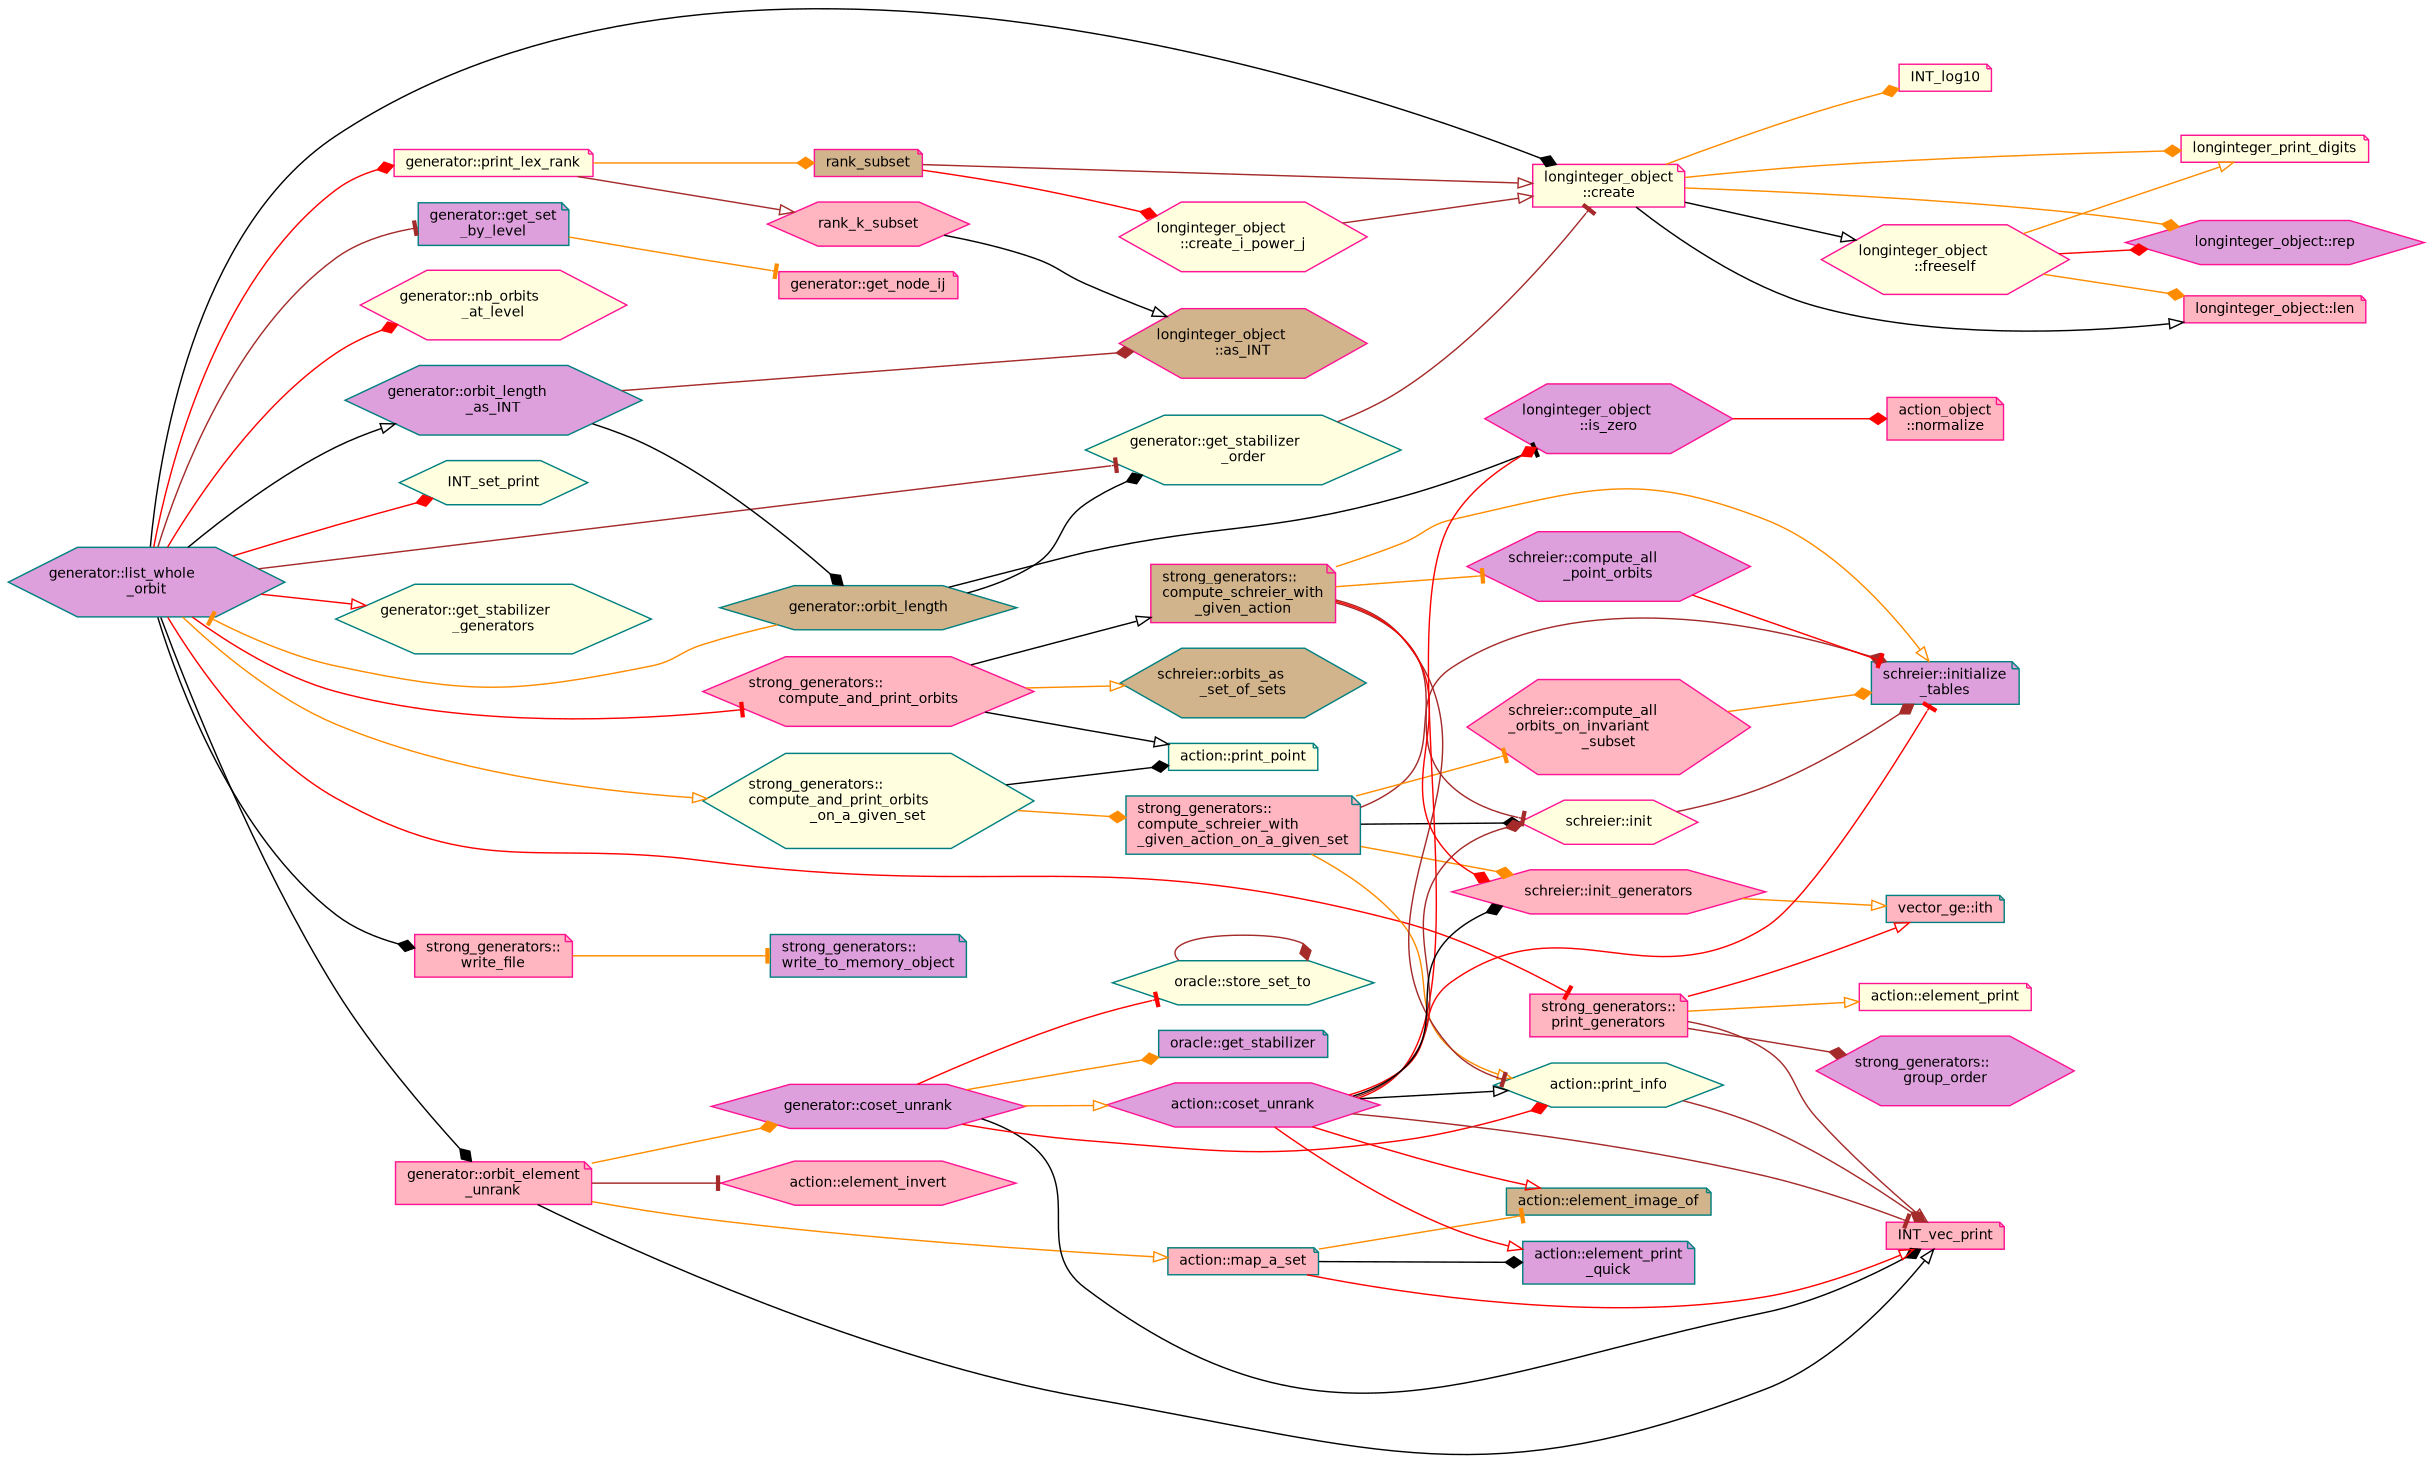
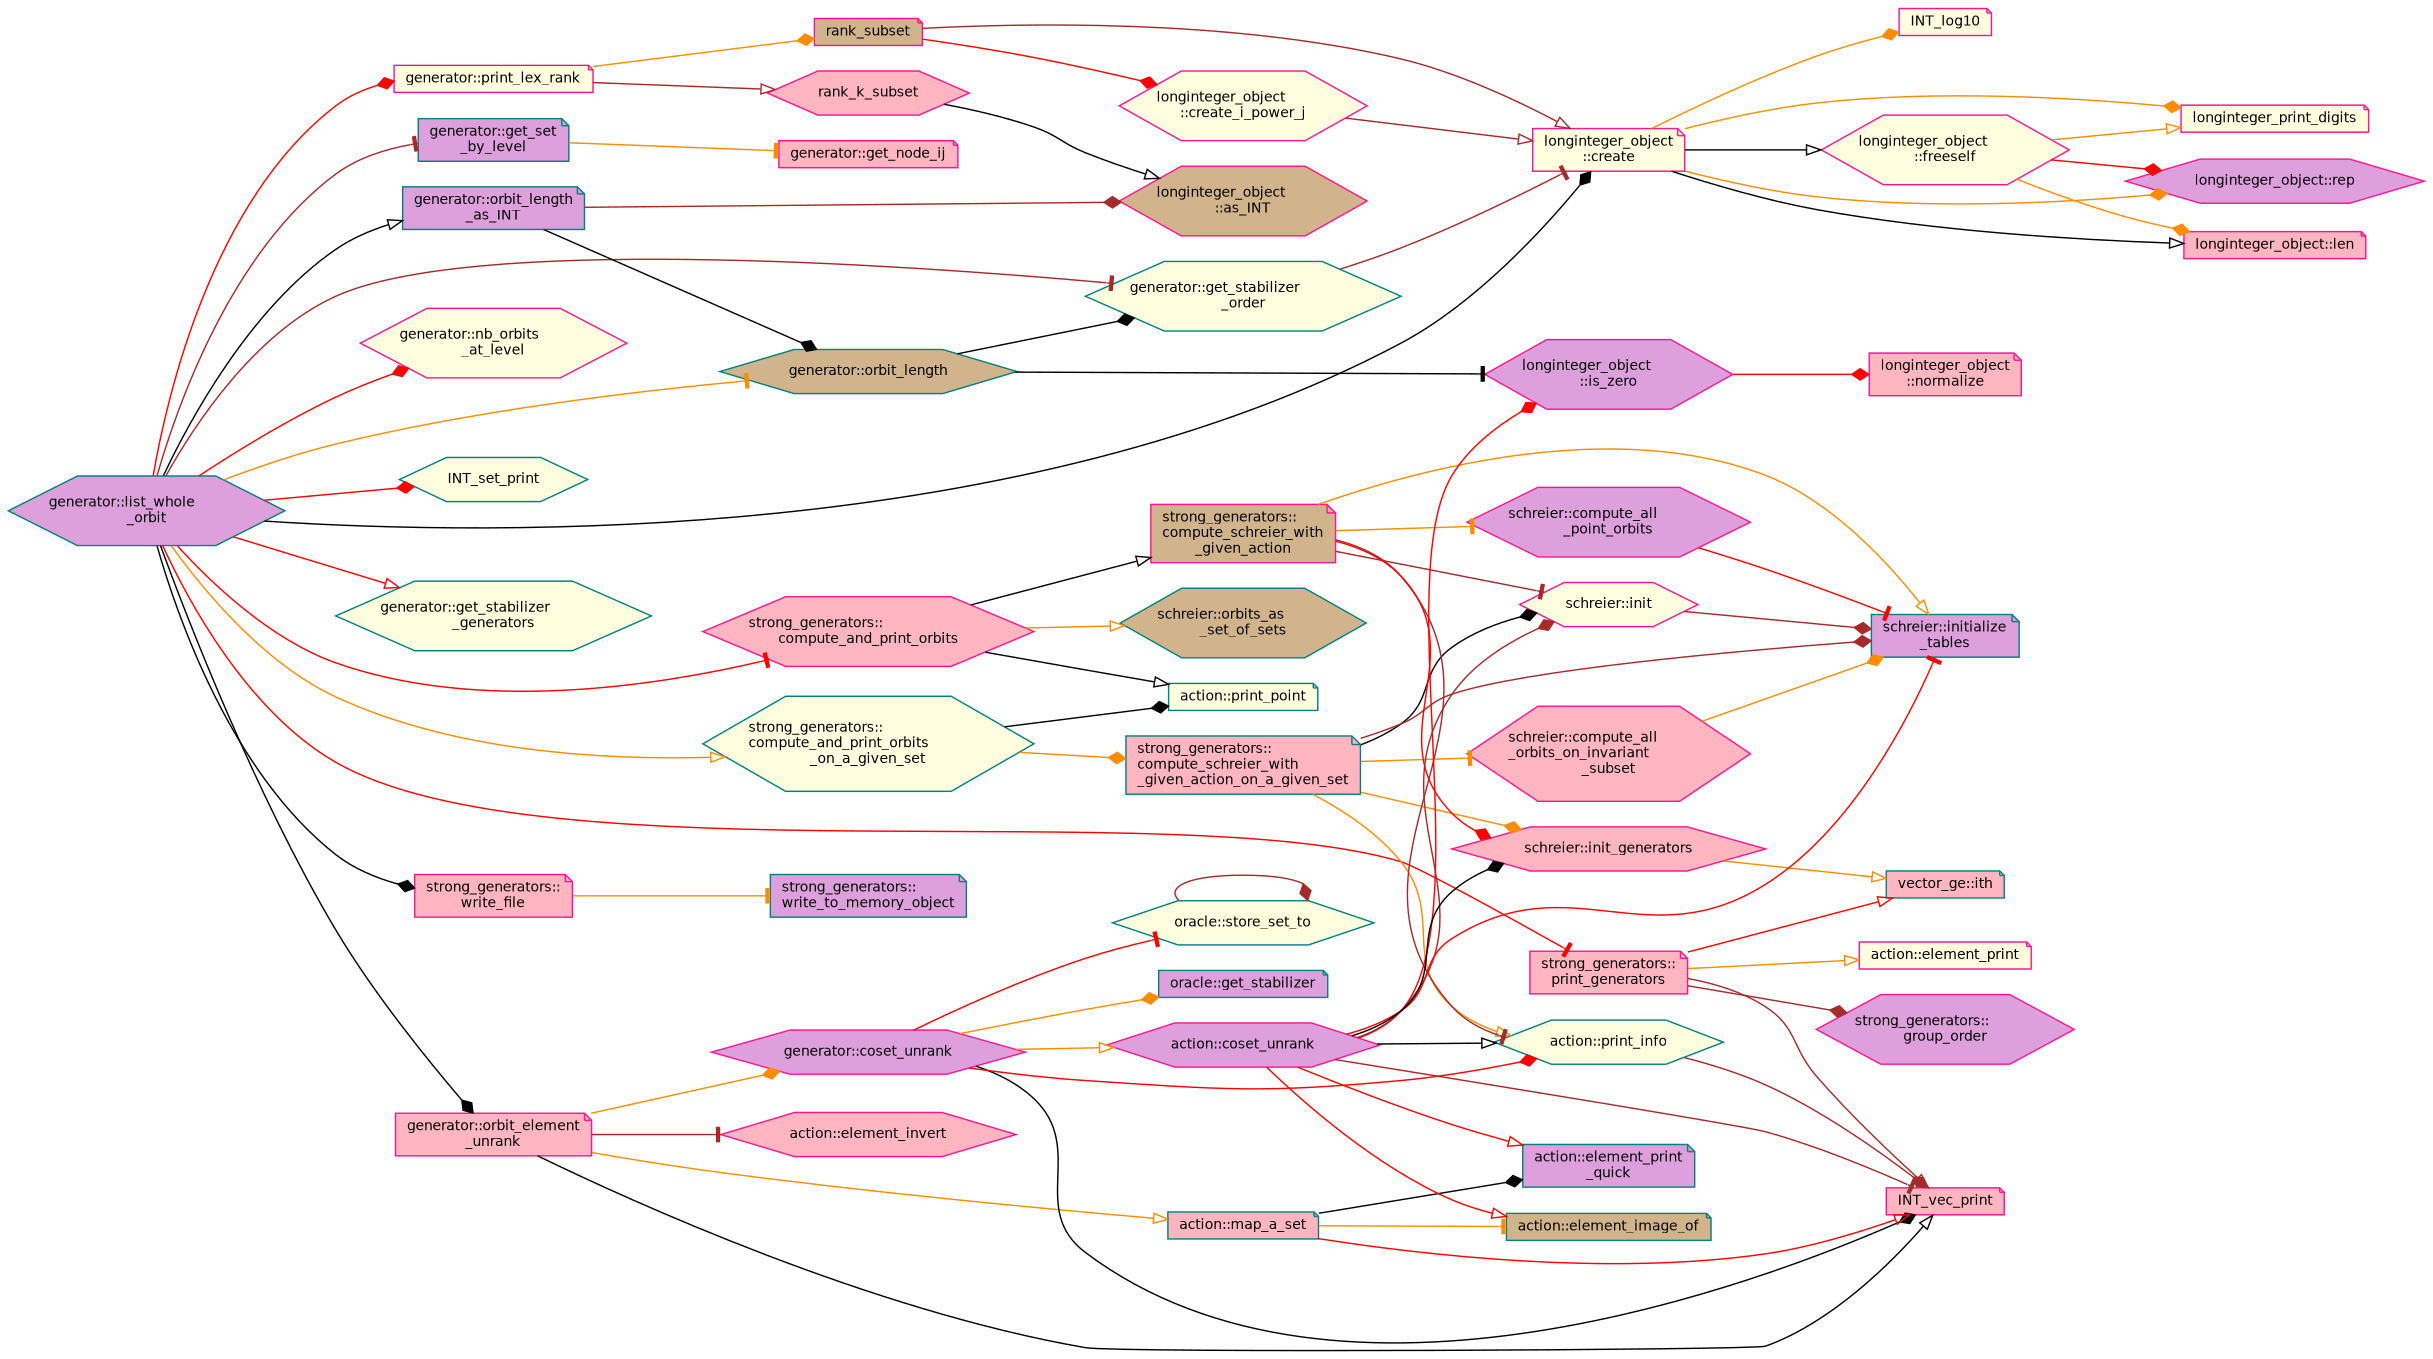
(494, 400) -> (494, 208)
(1945, 419) -> (1945, 374)
(495, 687) -> (480, 415)
